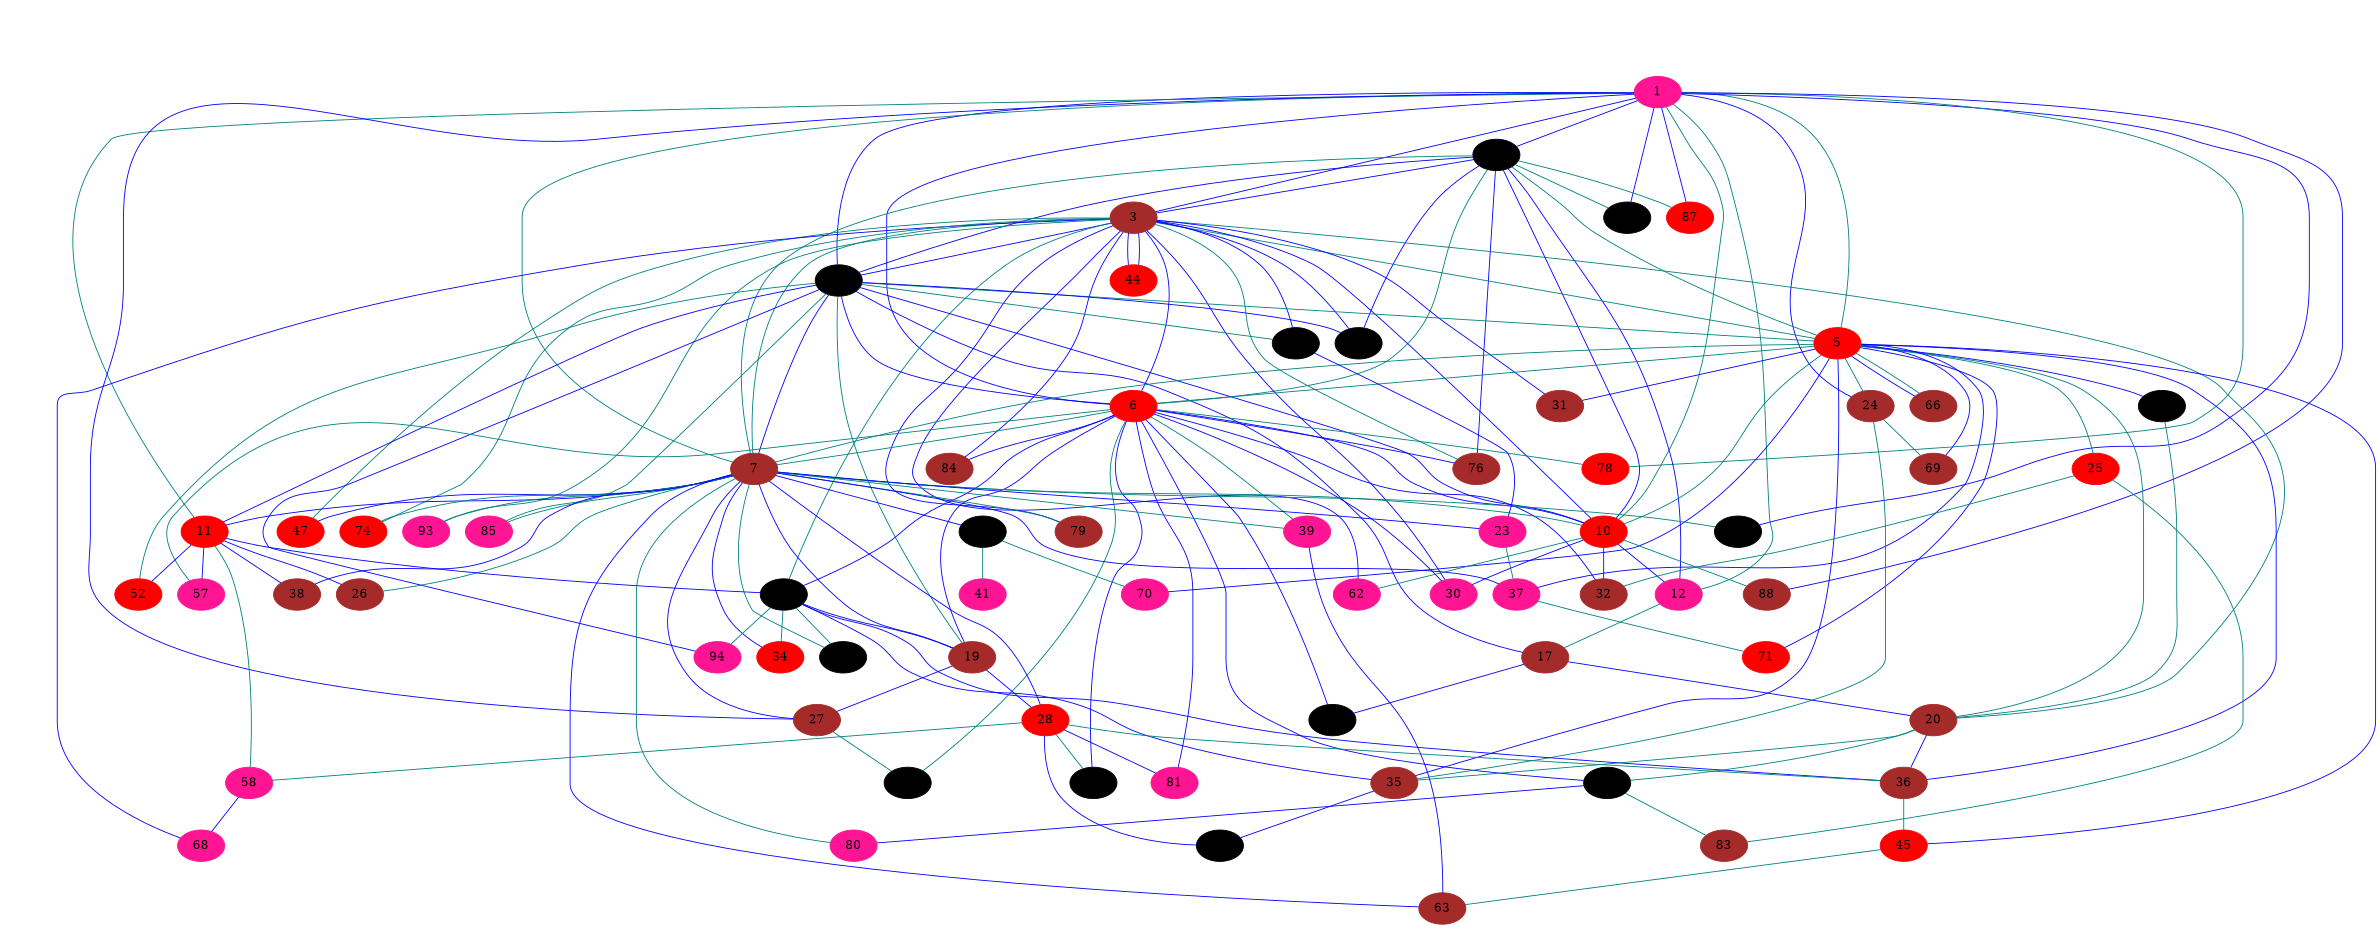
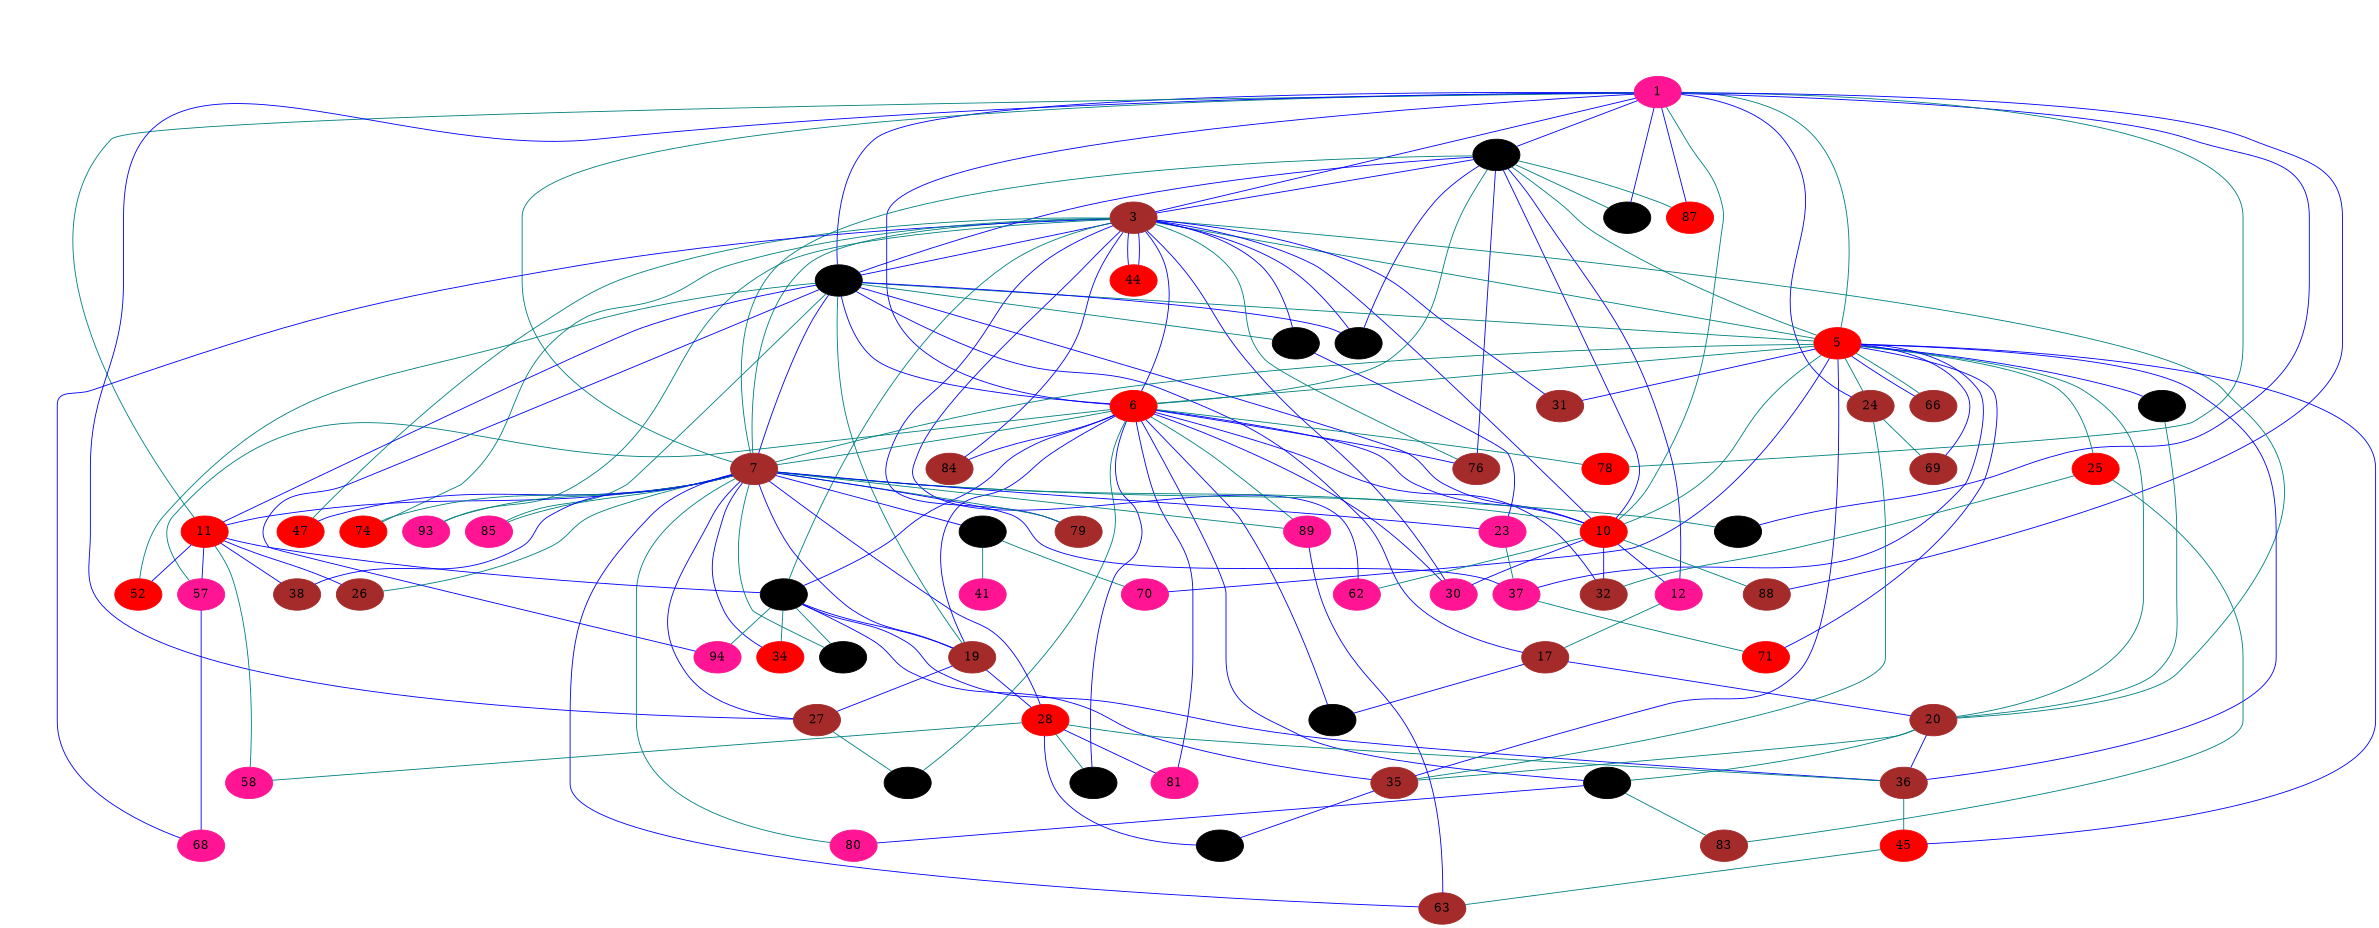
(1763, 369) -> none
(1307, 532) -> (1307, 532)
(225, 814) -> (201, 720)
